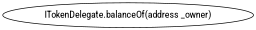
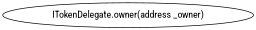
(128, 15) -> (128, 15)
